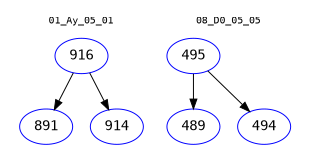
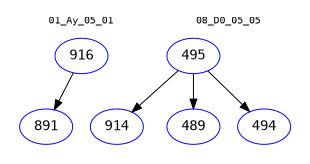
(97, 87) -> (166, 82)
